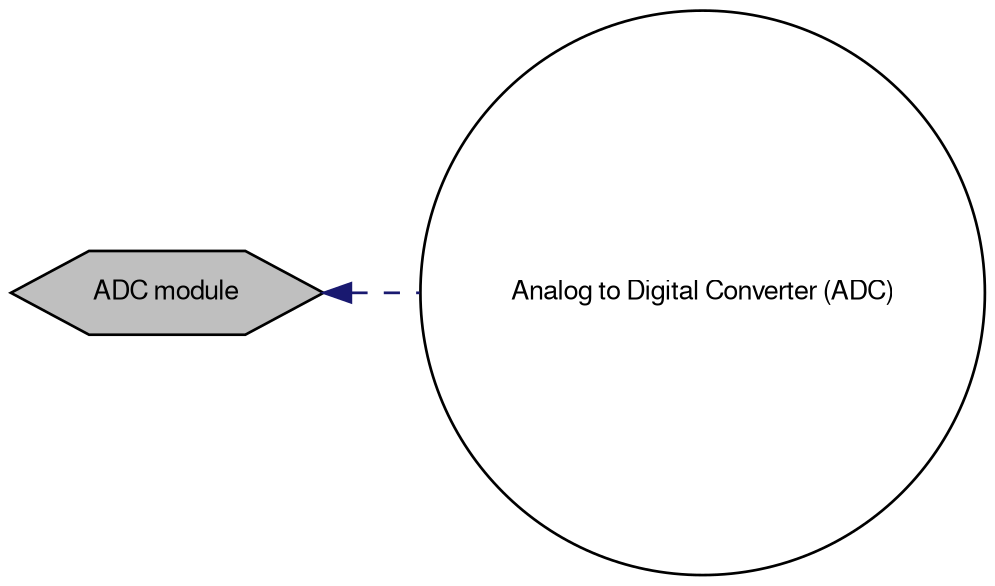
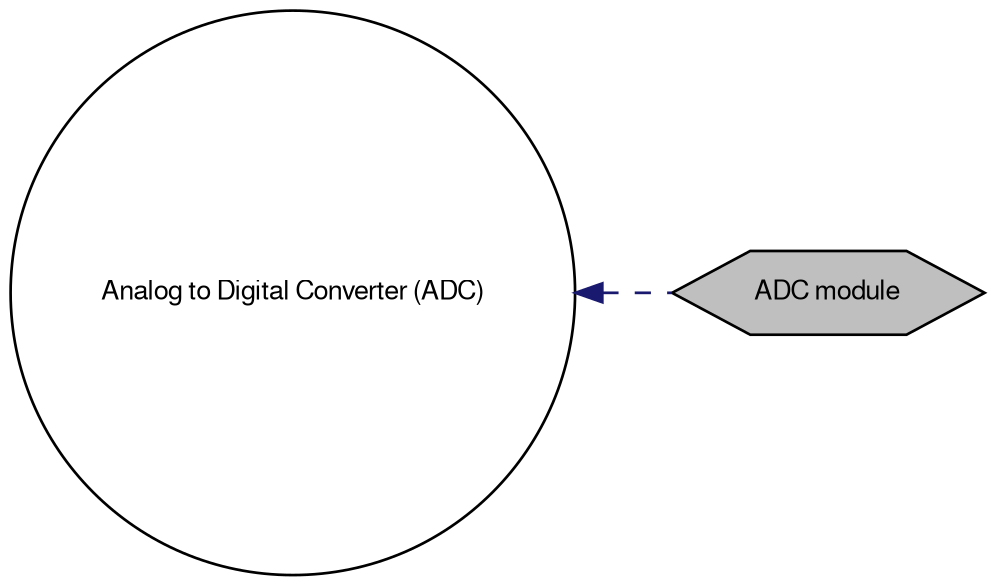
(386, 293) -> (637, 293)
